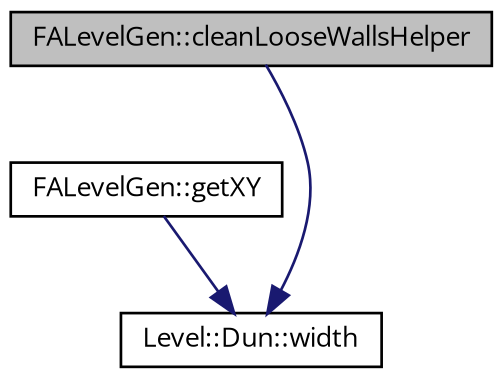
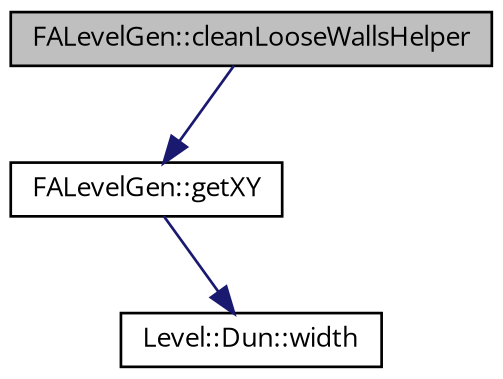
(310, 176) -> (207, 103)
